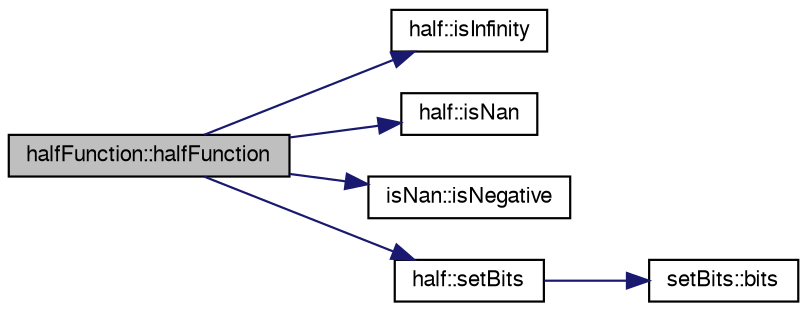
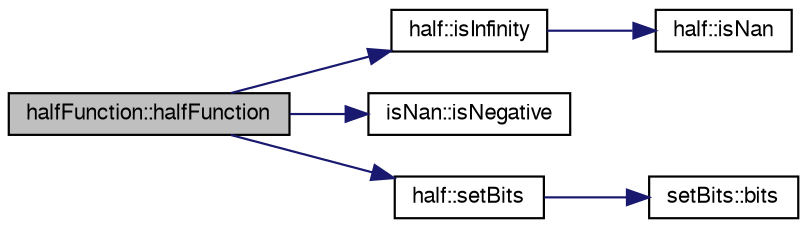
(334, 132) -> (590, 31)
